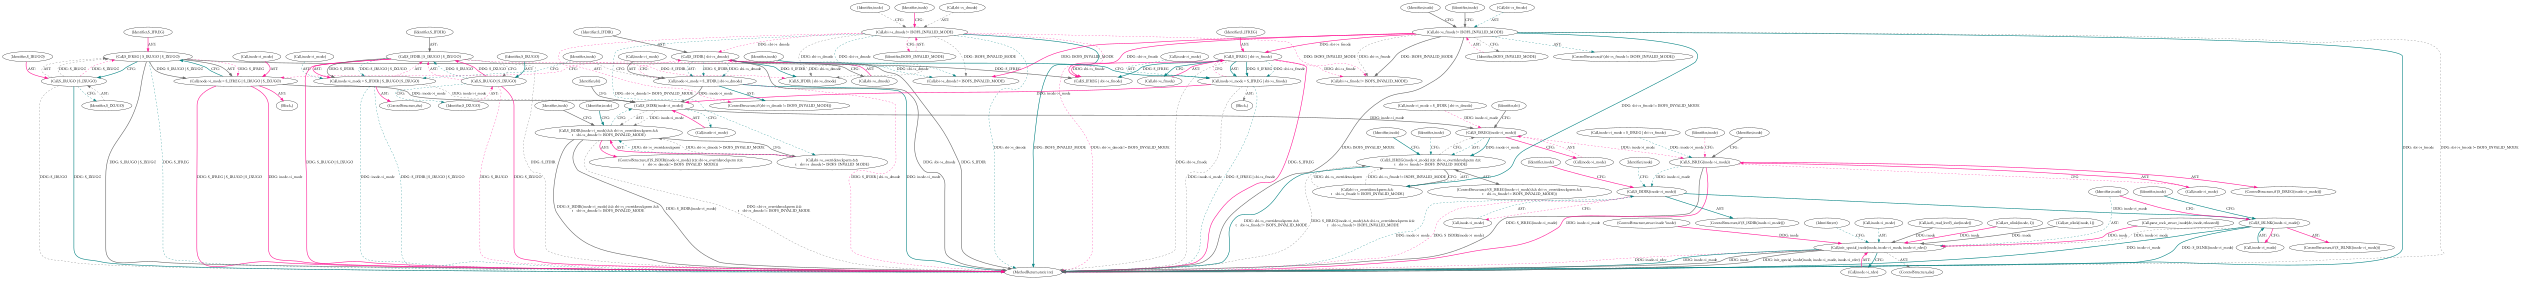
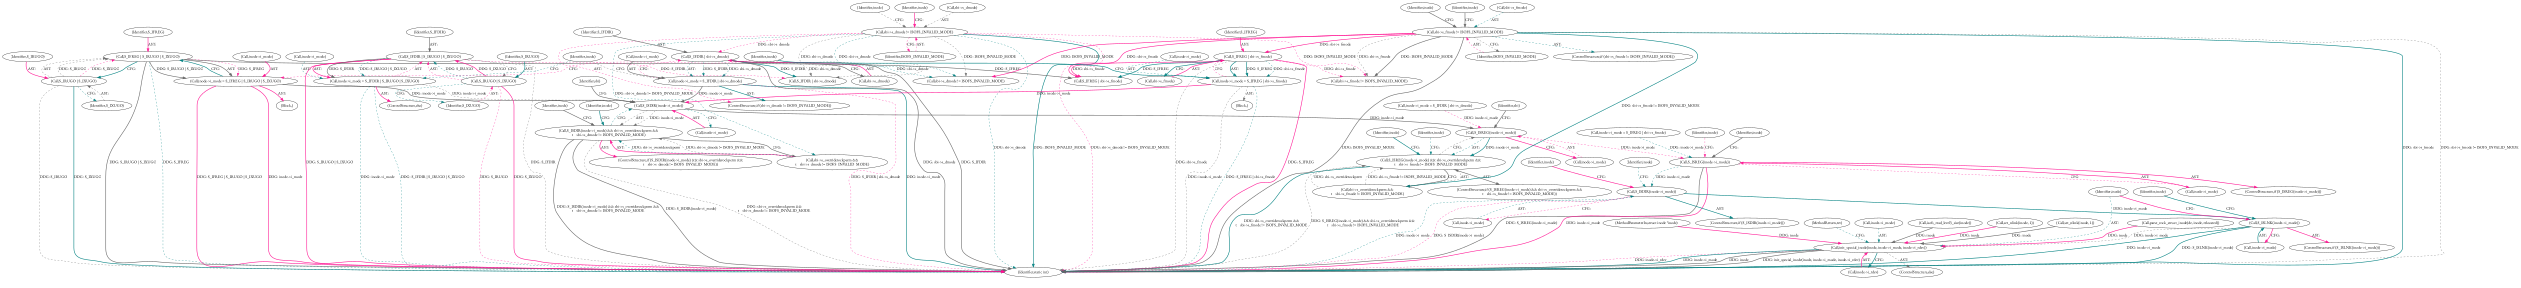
(1647, 223) -> (1647, 223)
(1827, 223) -> (1827, 223)
(1033, 272) -> (1033, 272)
